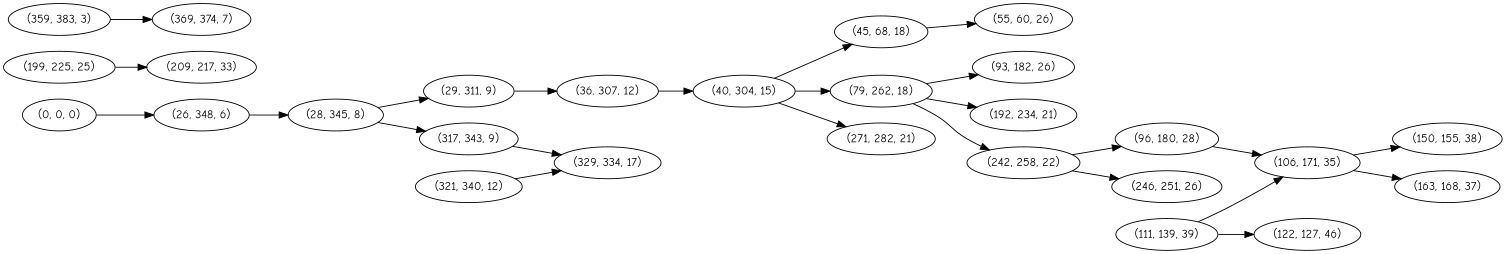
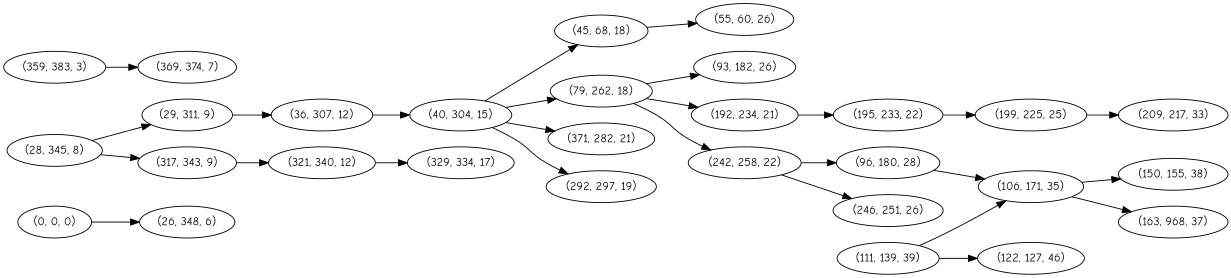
(264, 115) -> none
none -> (888, 115)
(881, 139) -> (601, 139)
(532, 150) -> (248, 163)
none -> (601, 187)
(1447, 187) -> (1173, 222)
